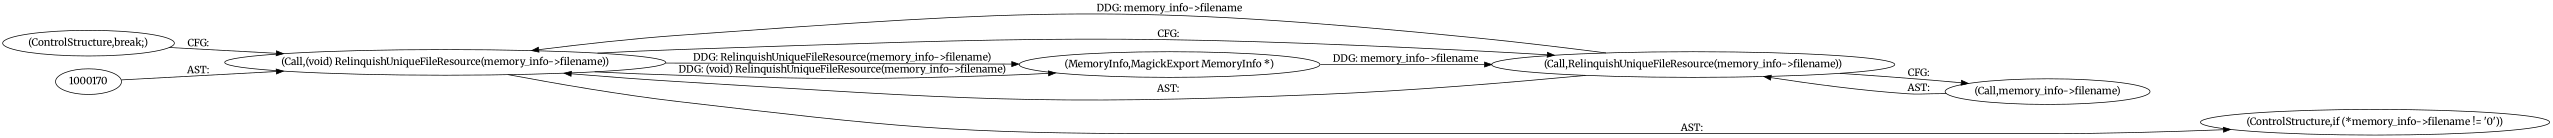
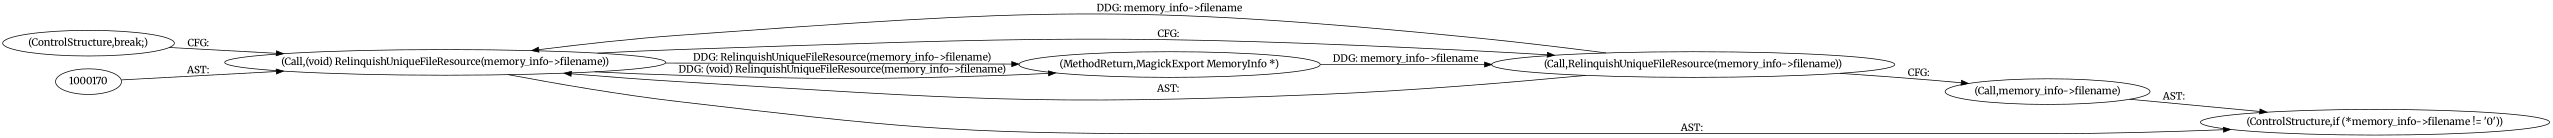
(1170, 65) -> (1170, 65)
(1858, 89) -> (2195, 105)
